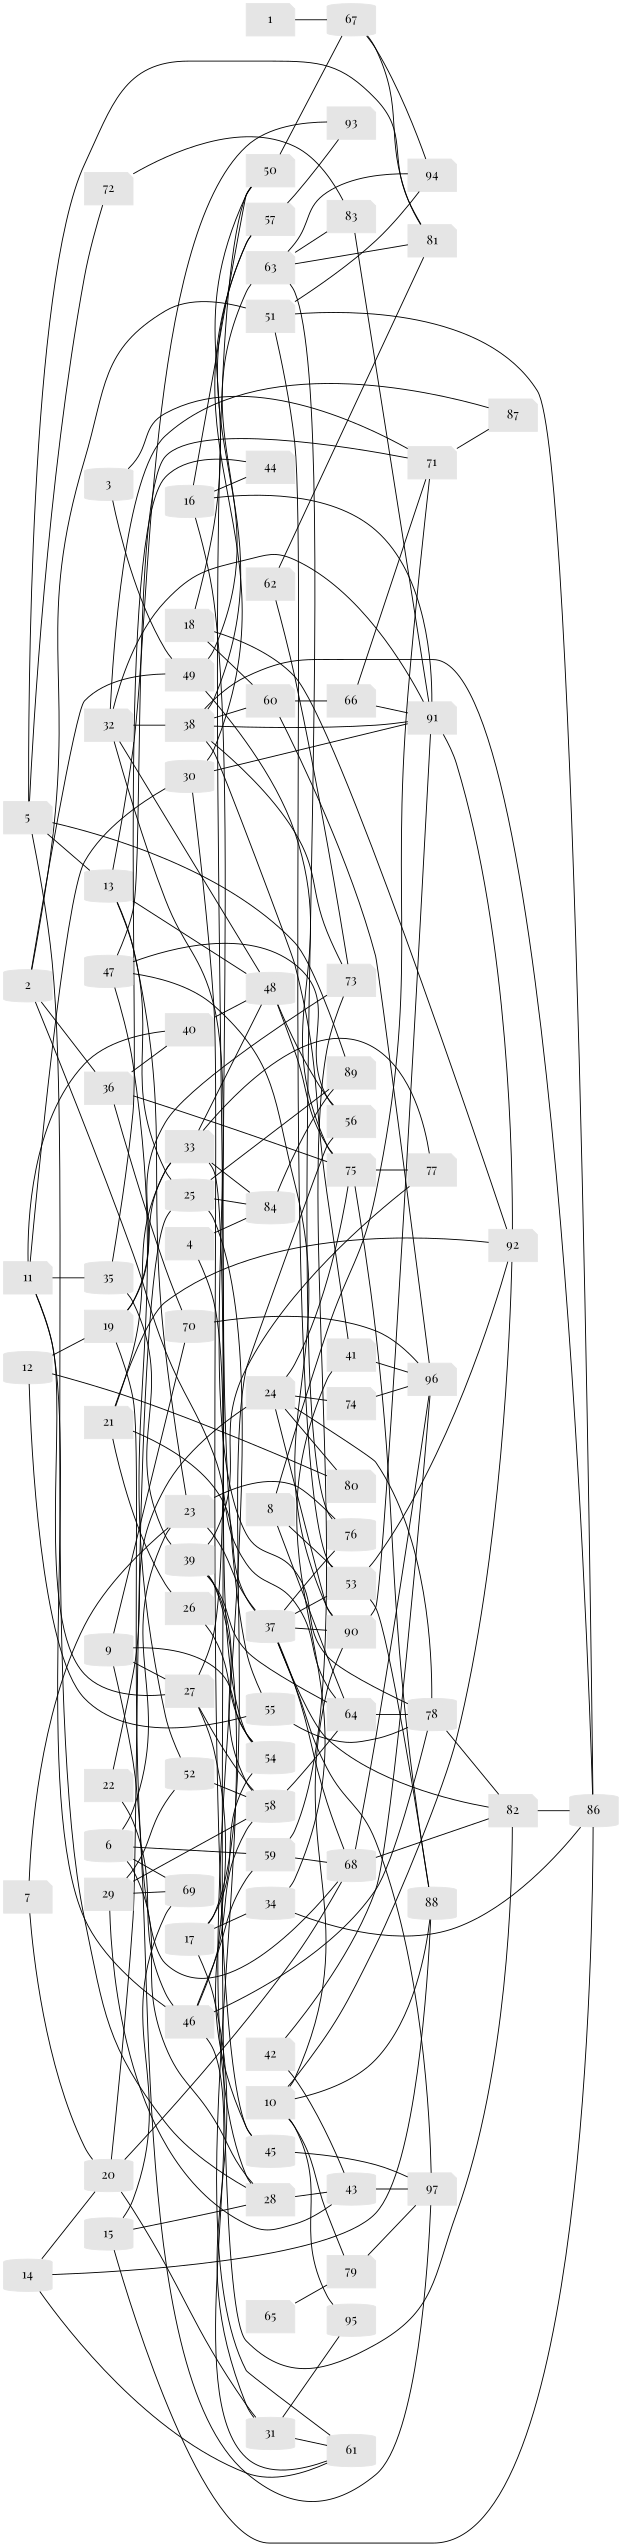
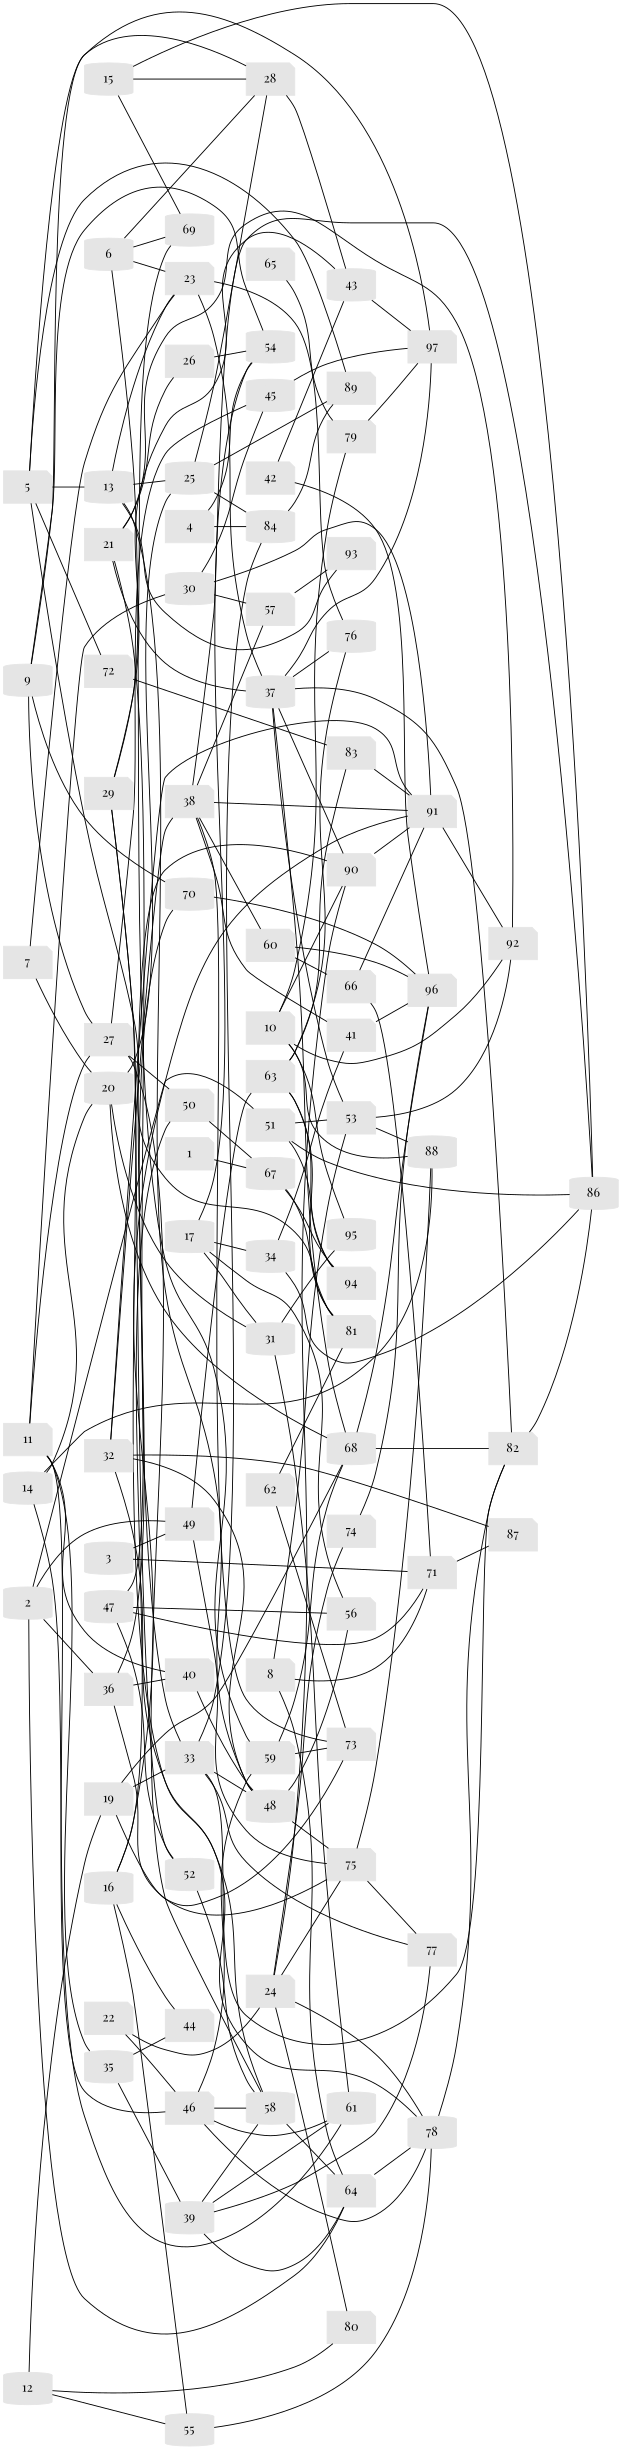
(190, 625) -> none
